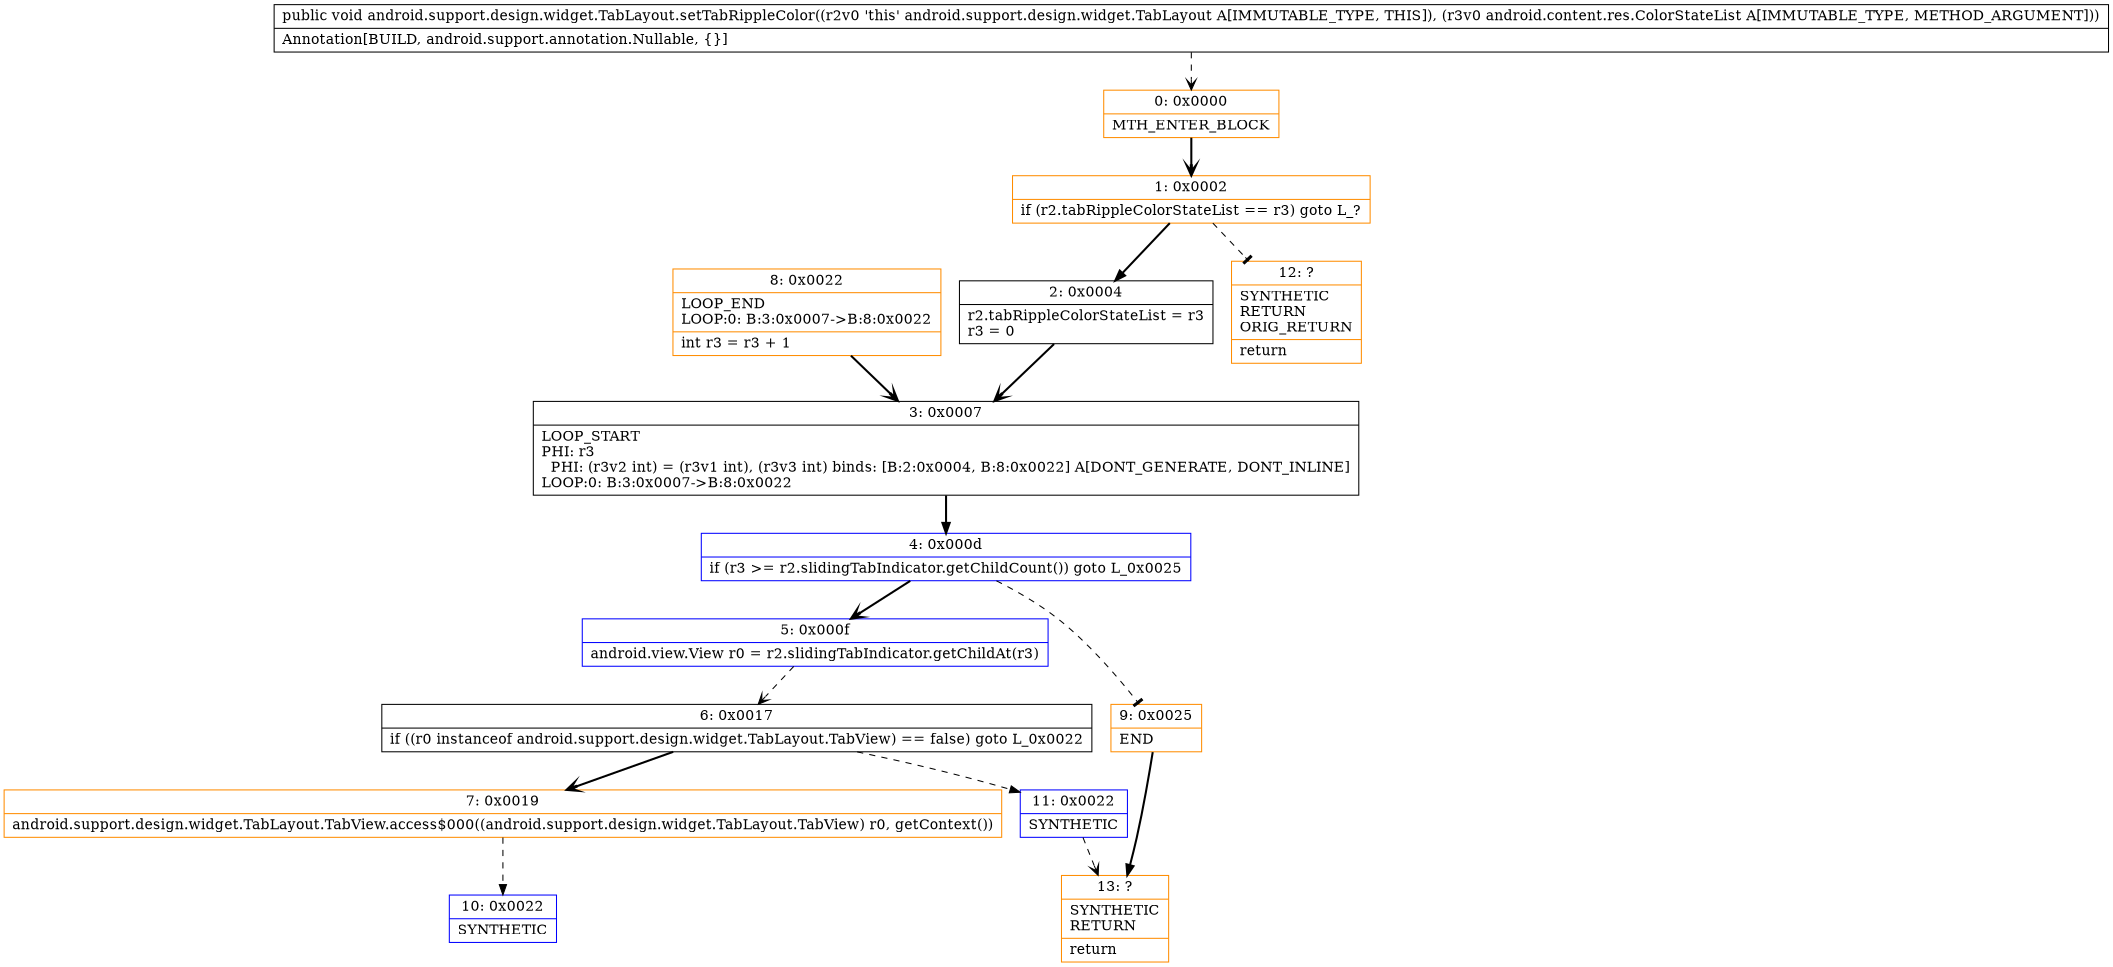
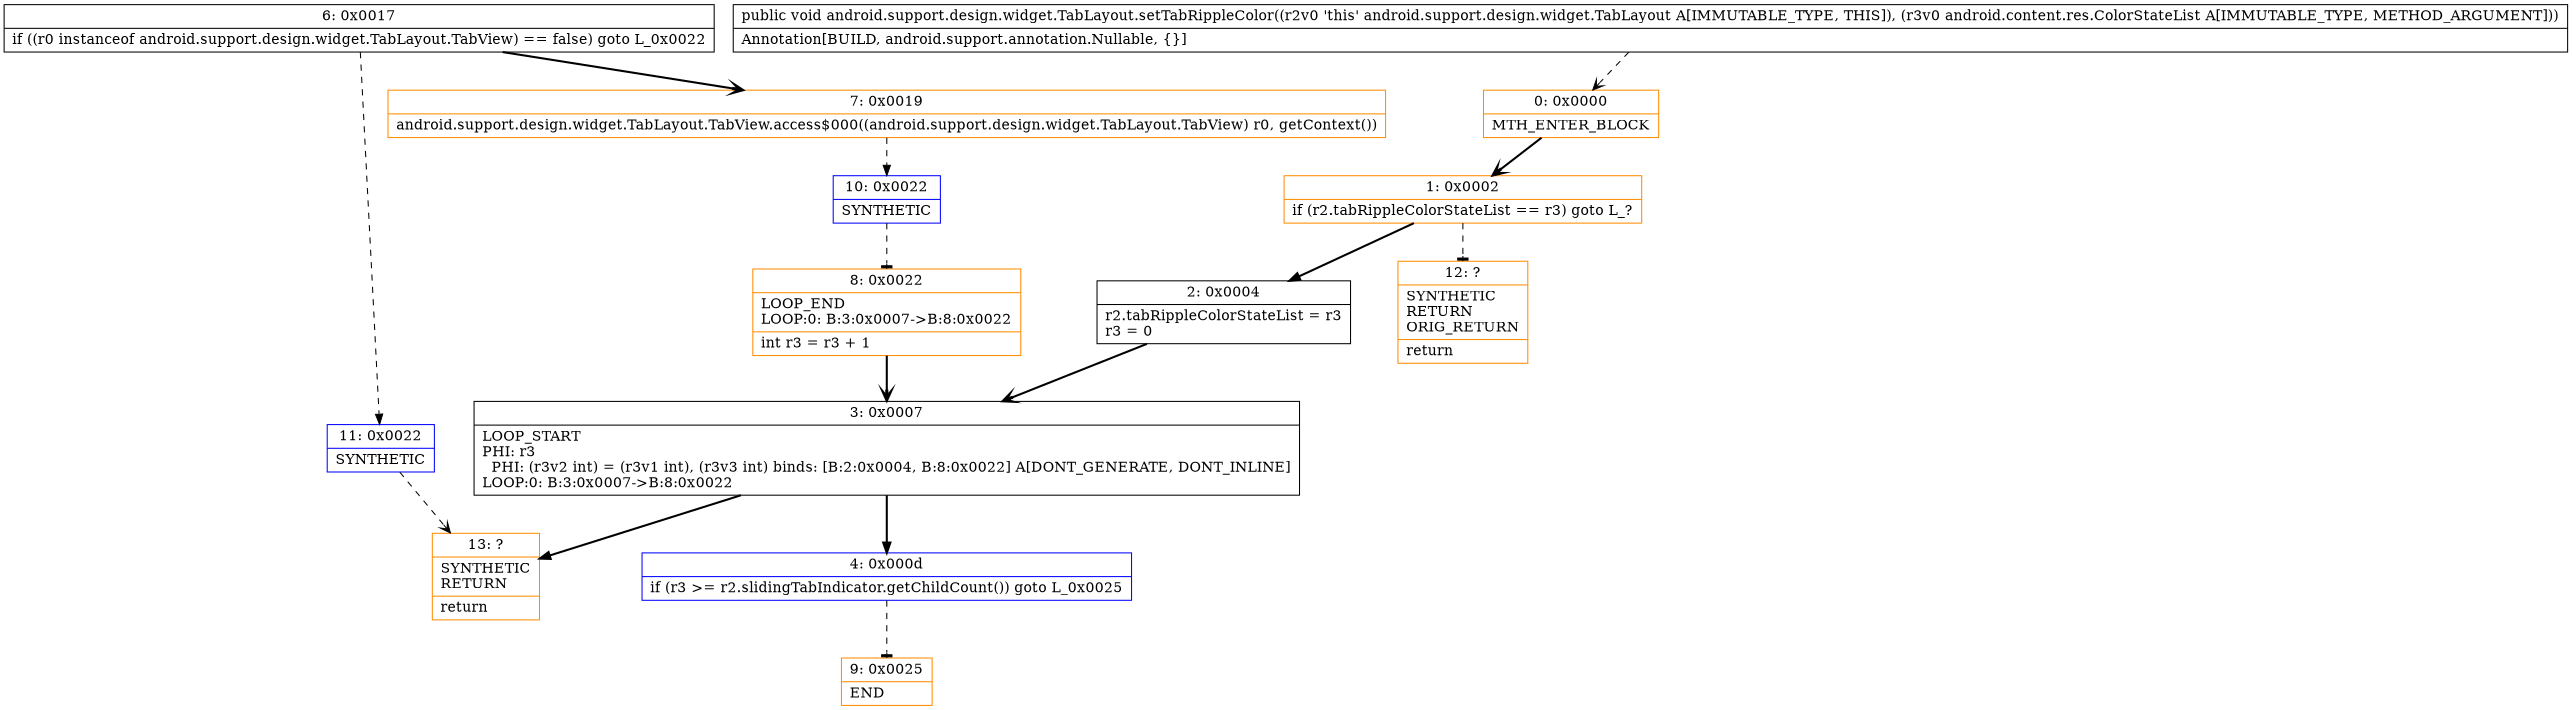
none -> (887, 243)
(815, 643) -> none
(1143, 809) -> (645, 525)
